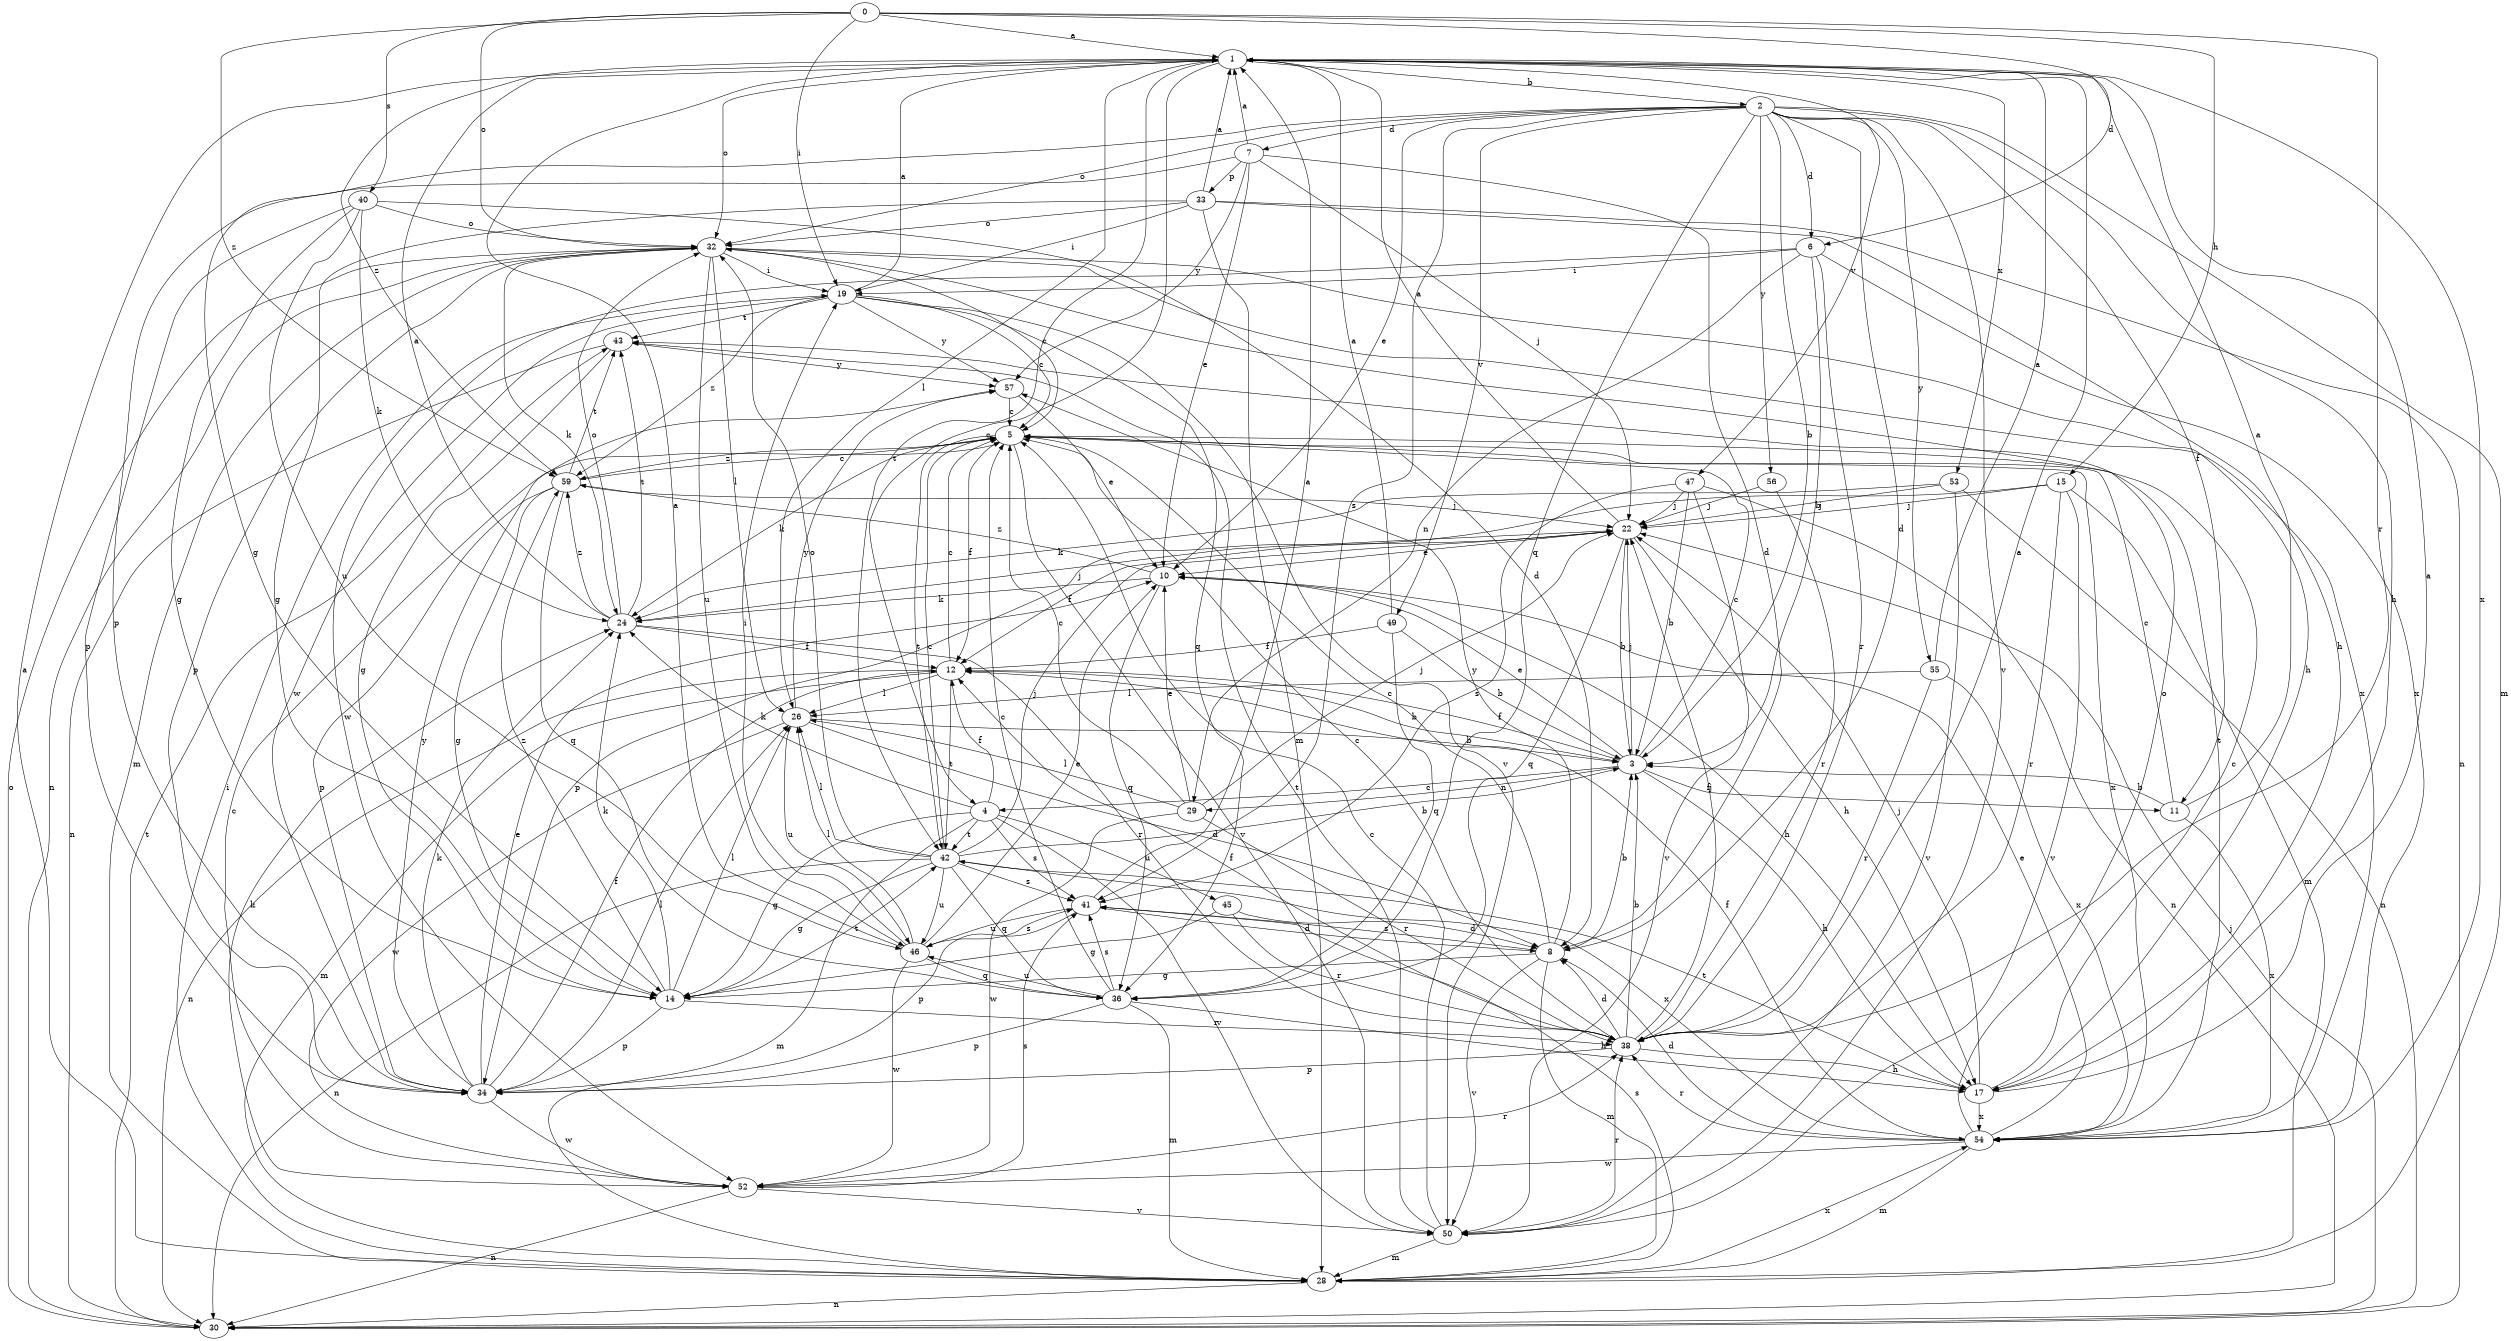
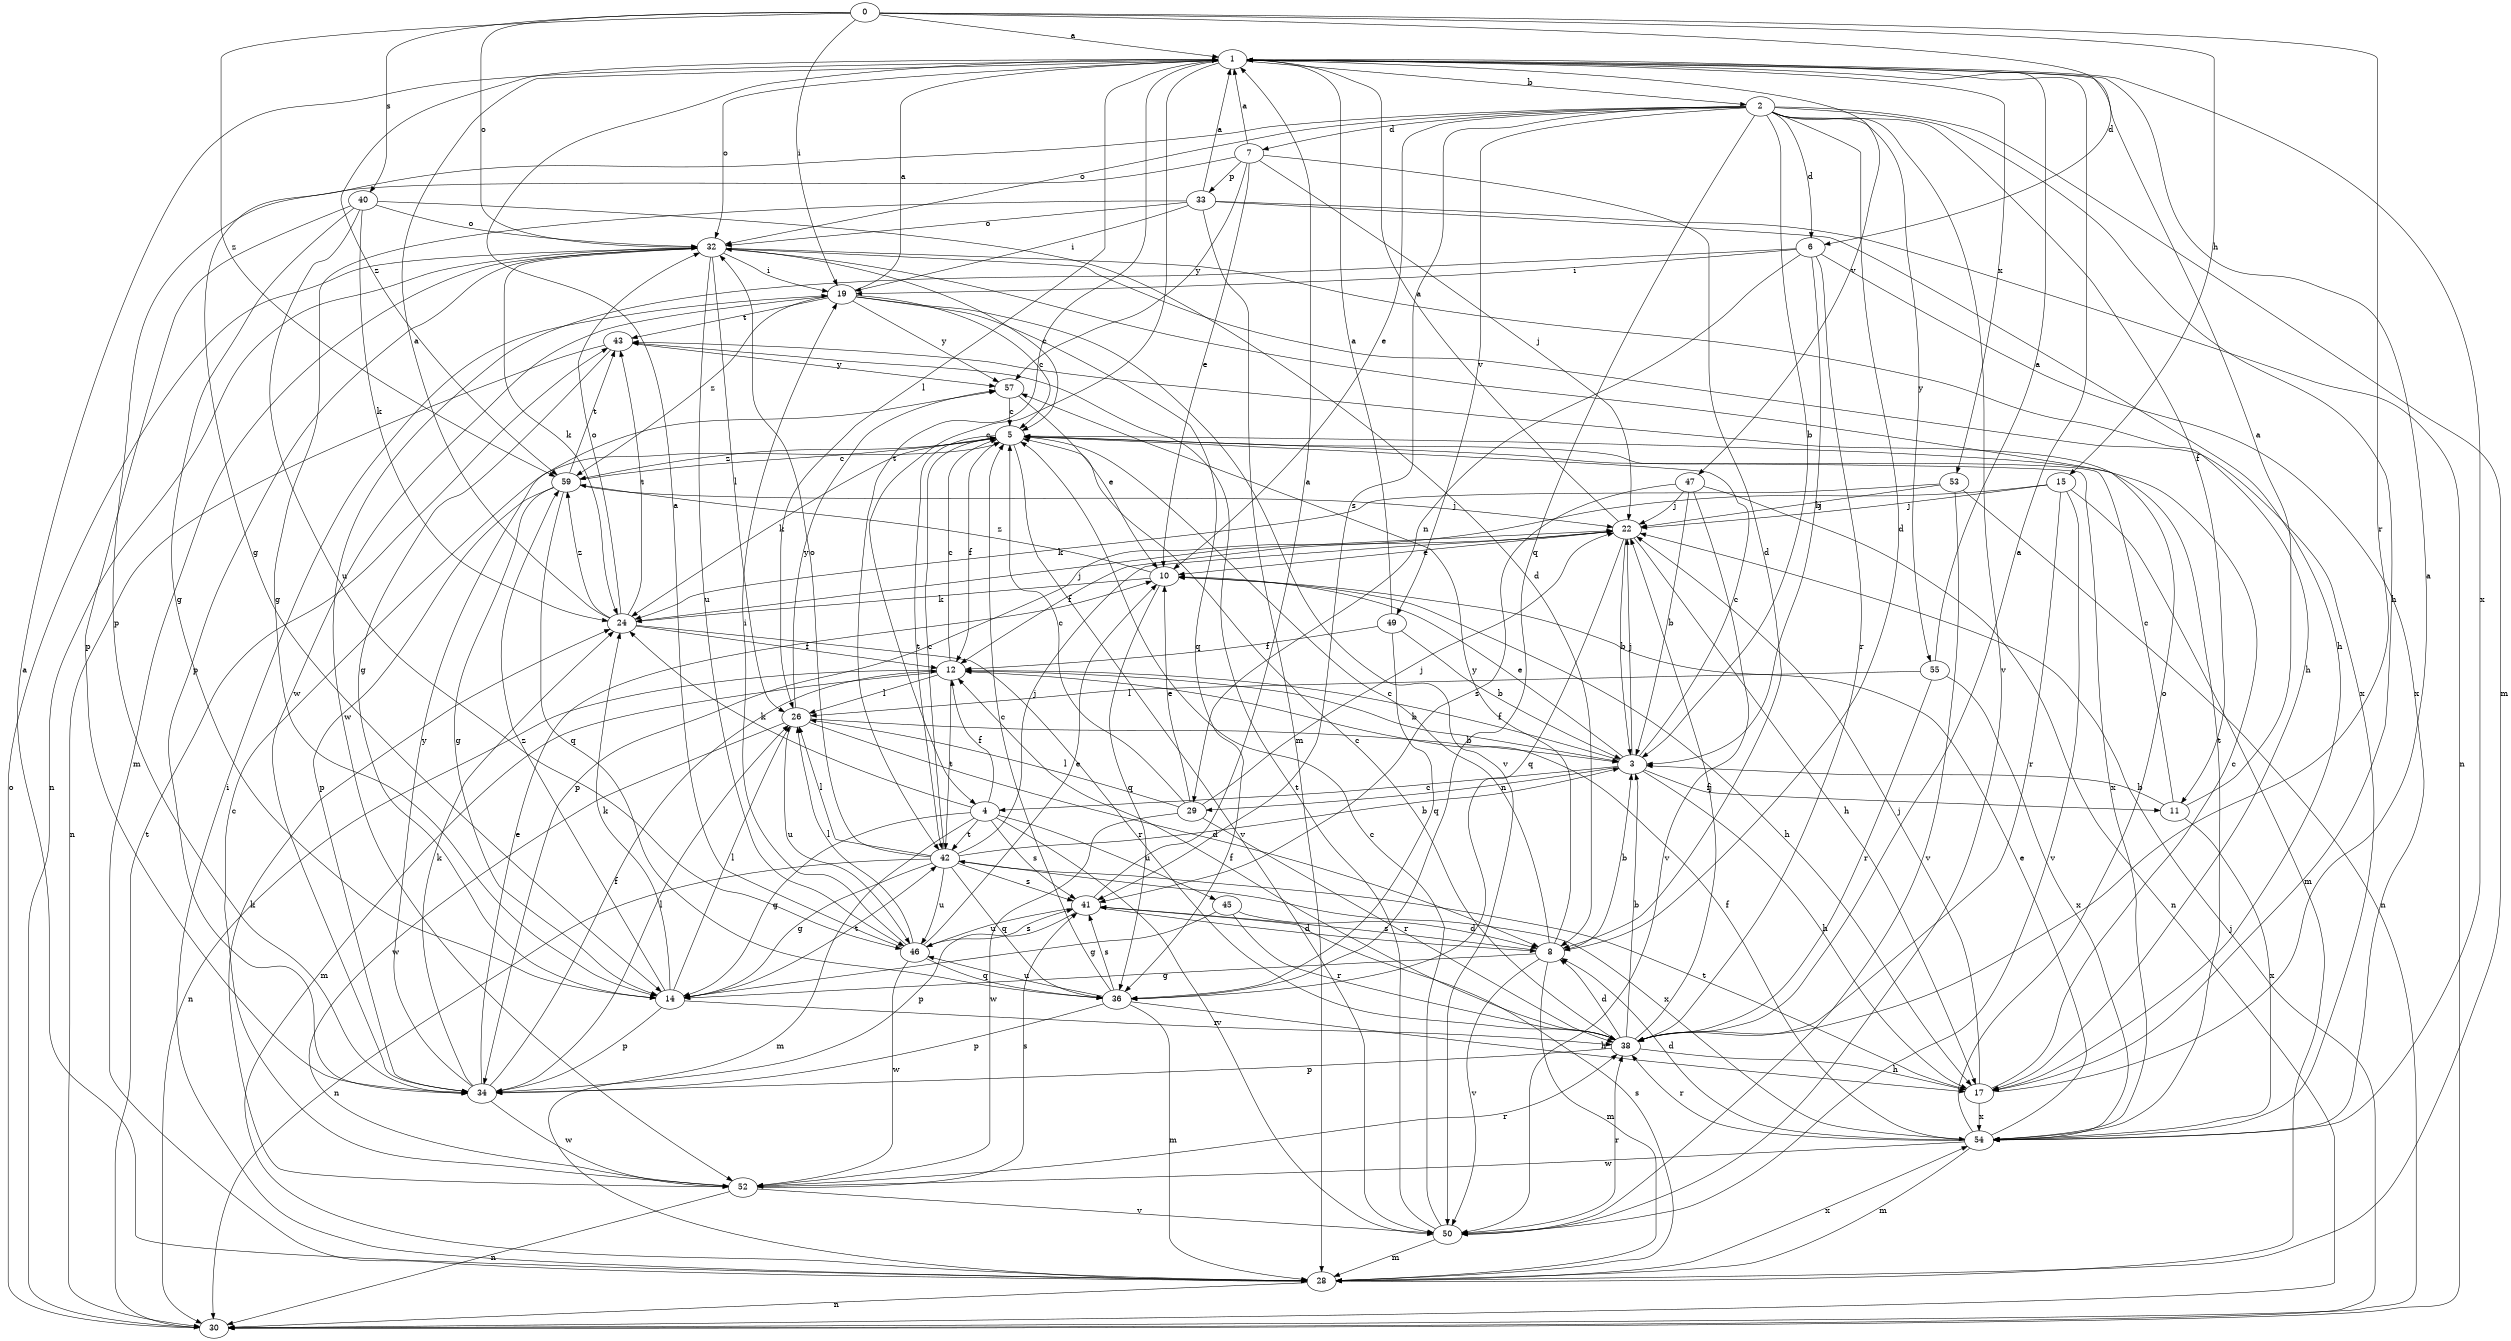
(1772, 482) -> none
